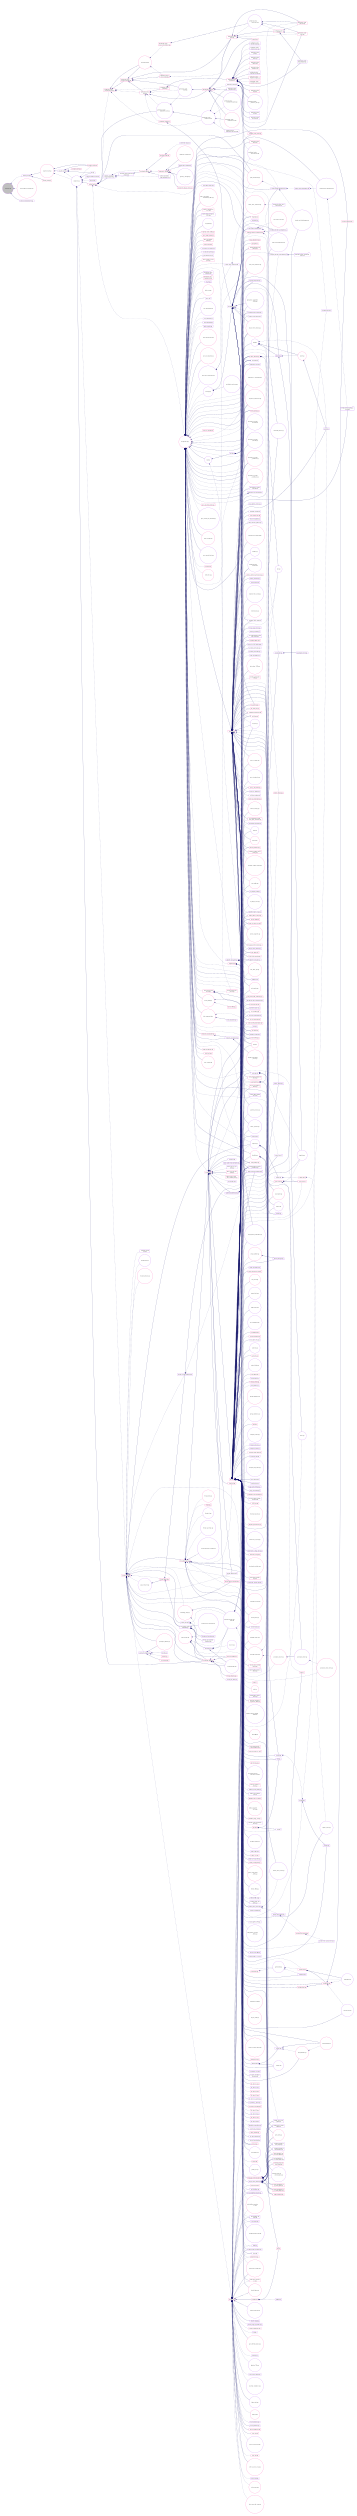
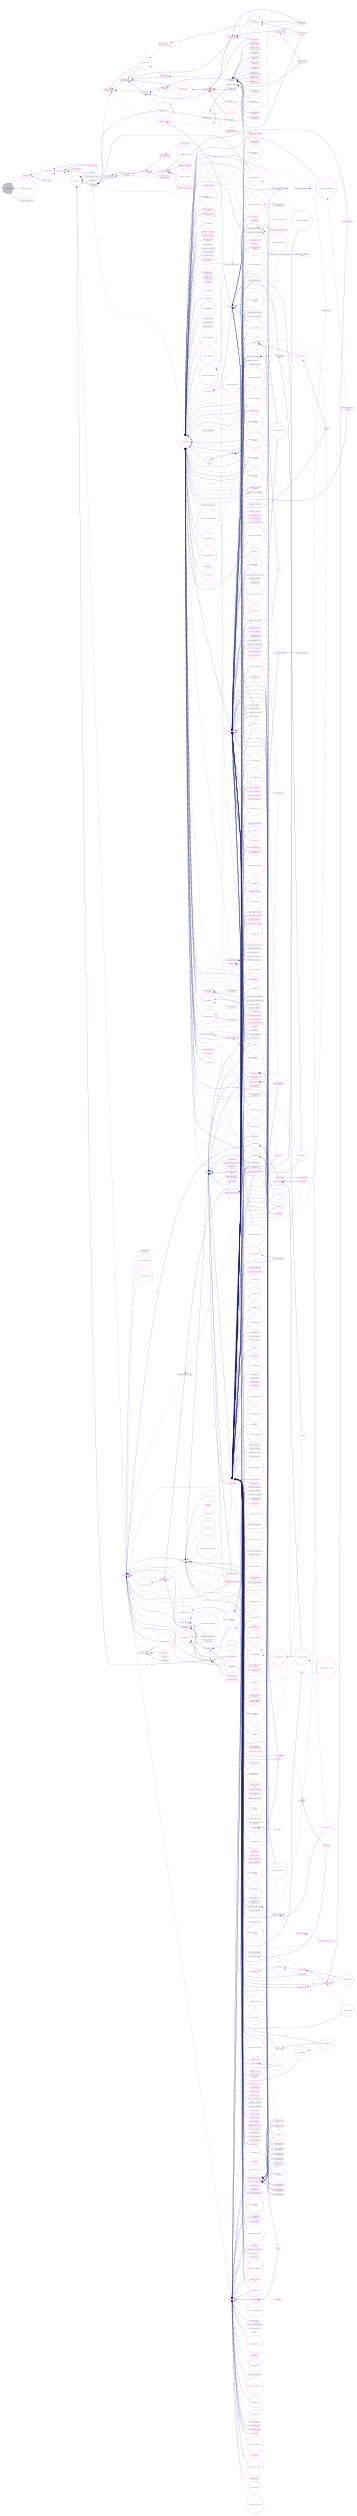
(255, 819) -> none
